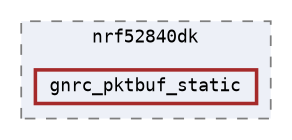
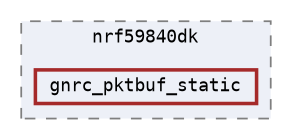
(146, 38) -> (146, 38)
